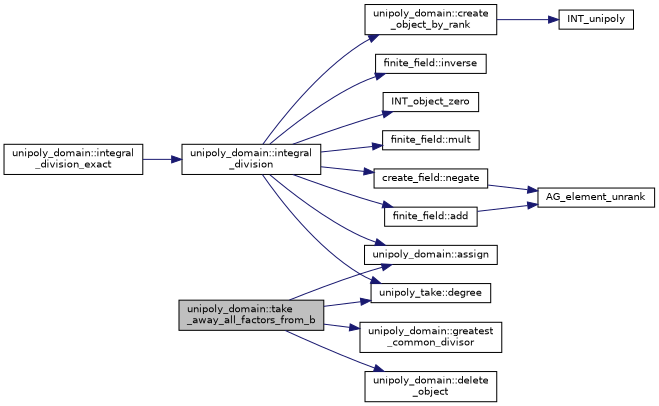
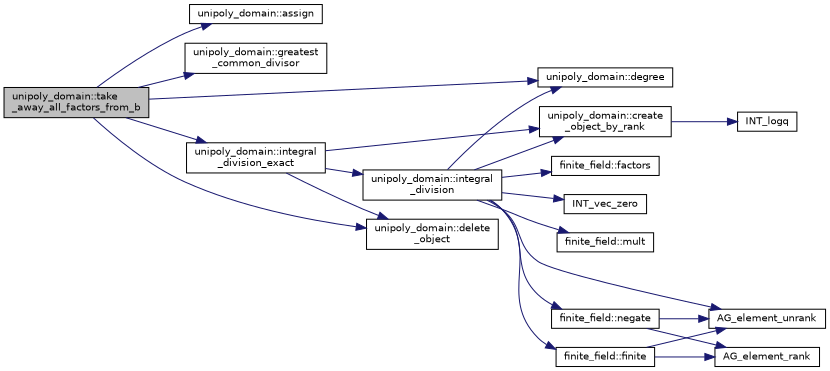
(596, 20) -> (767, 122)
(431, 64) -> (605, 166)
(431, 102) -> (605, 204)
none -> (161, 129)
none -> (427, 140)
(431, 178) -> (605, 319)
none -> (332, 195)
(320, 213) -> (584, 277)
(431, 217) -> (605, 357)
(431, 293) -> (605, 77)
none -> (767, 357)
